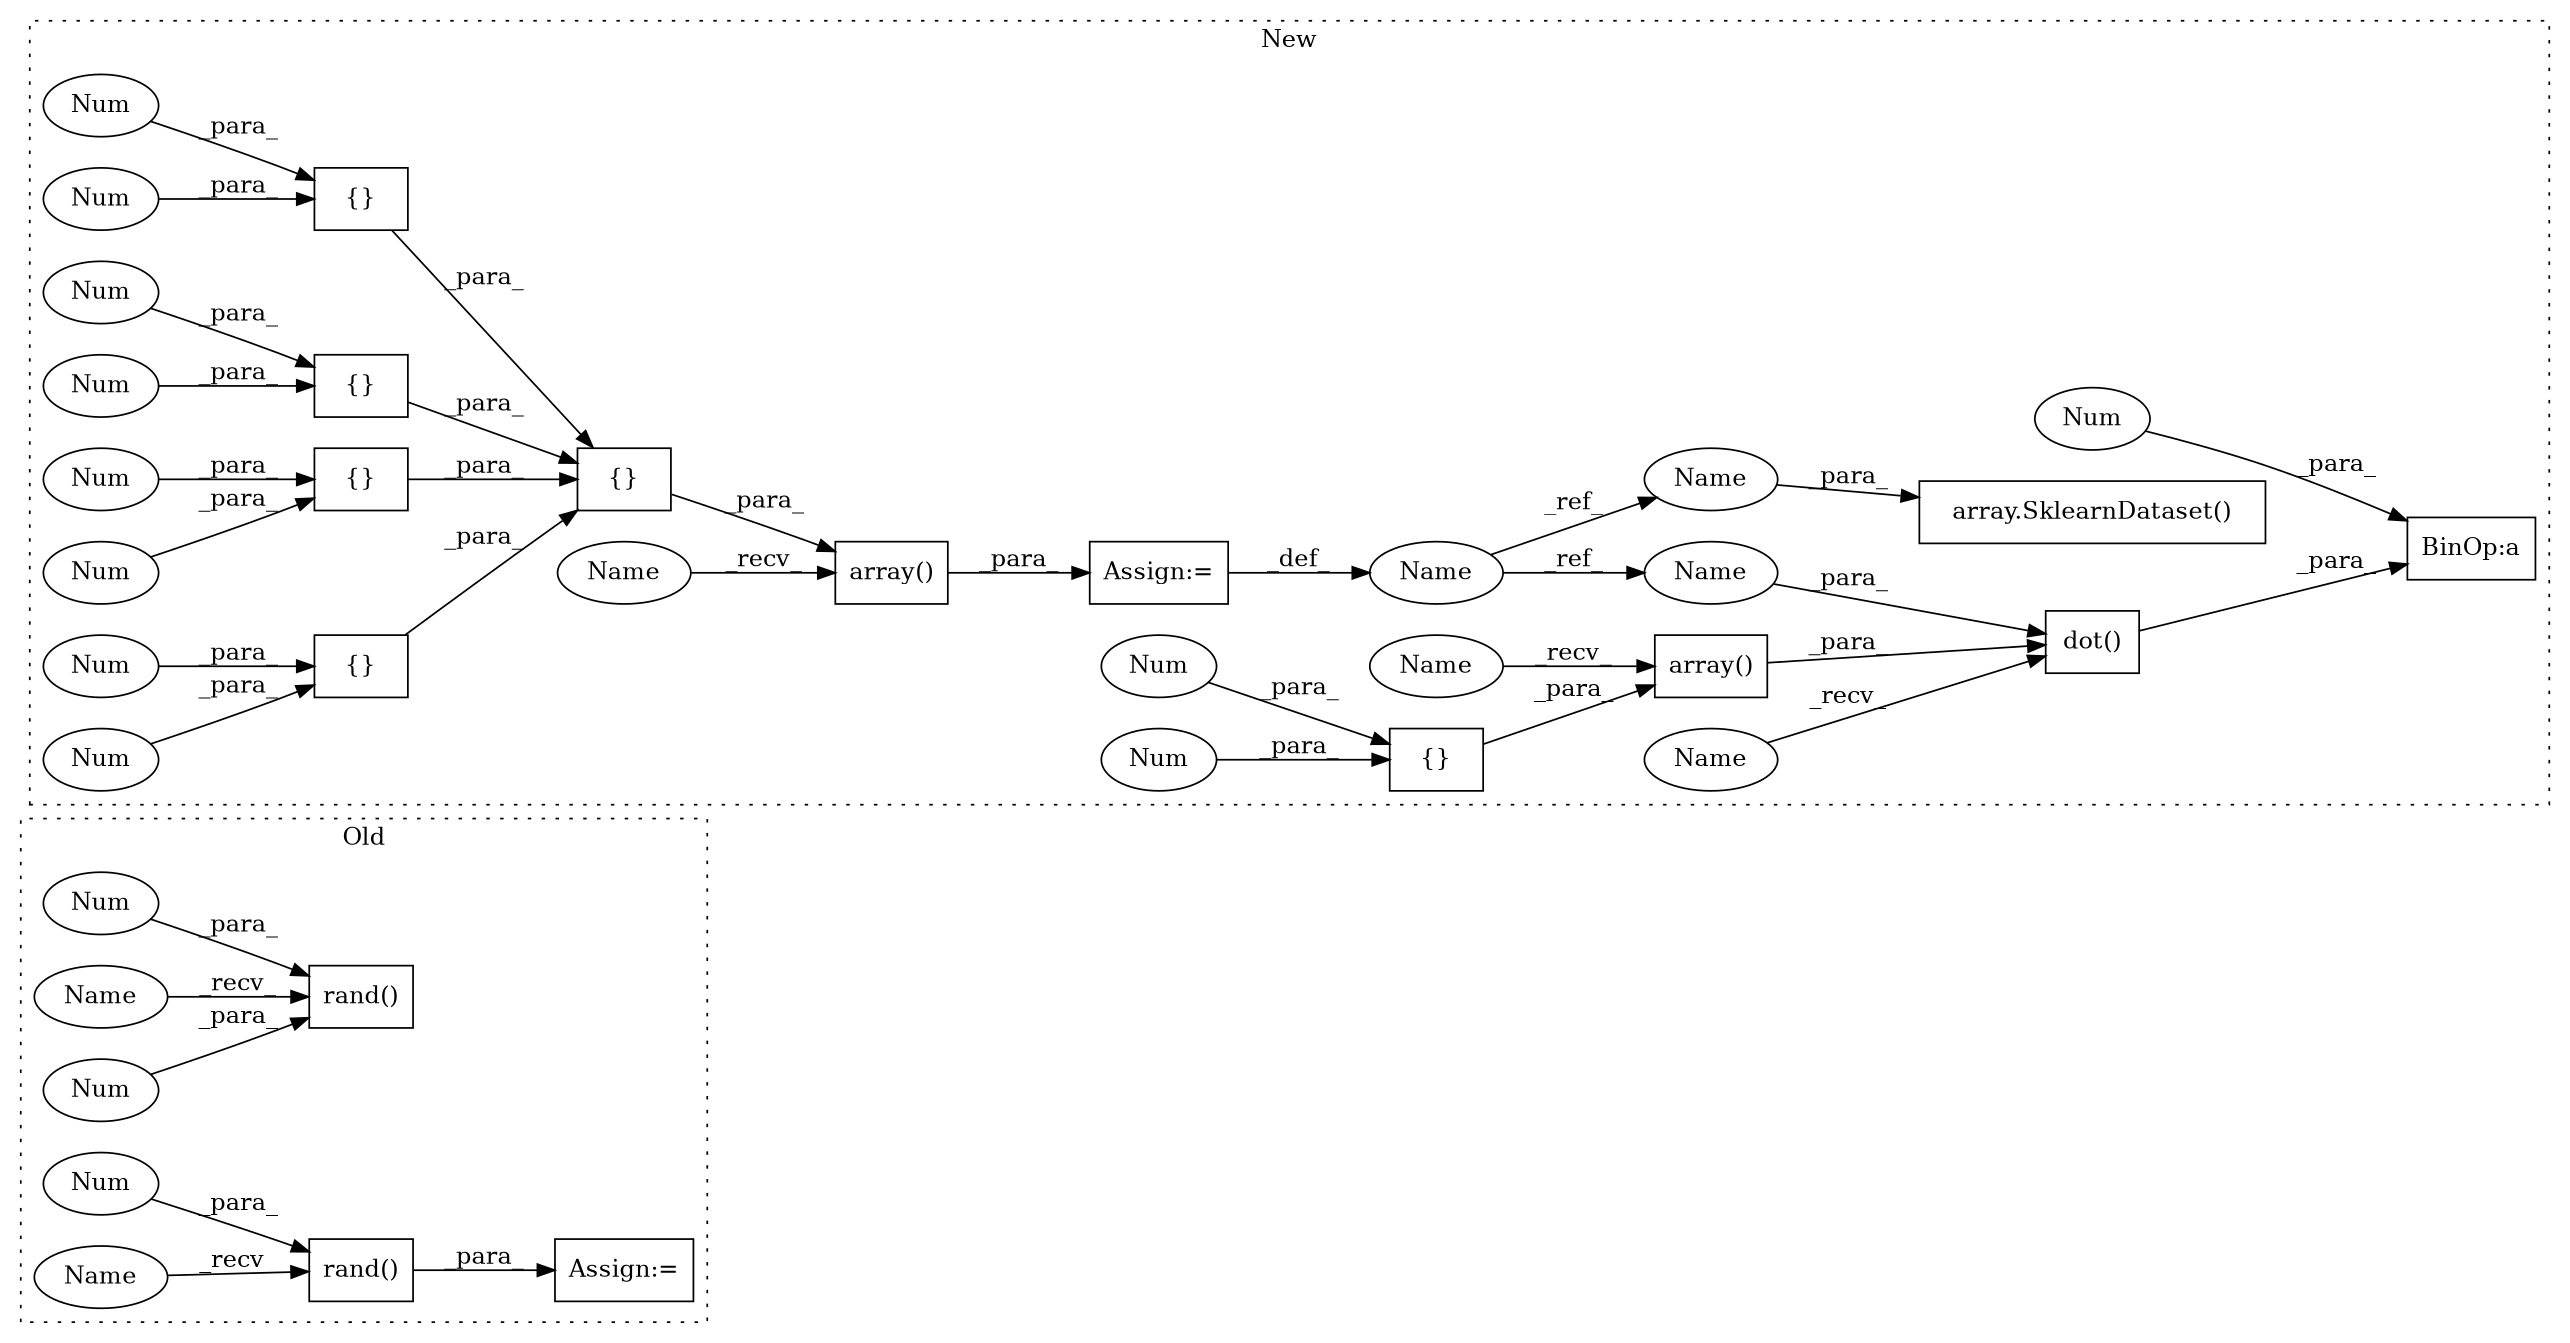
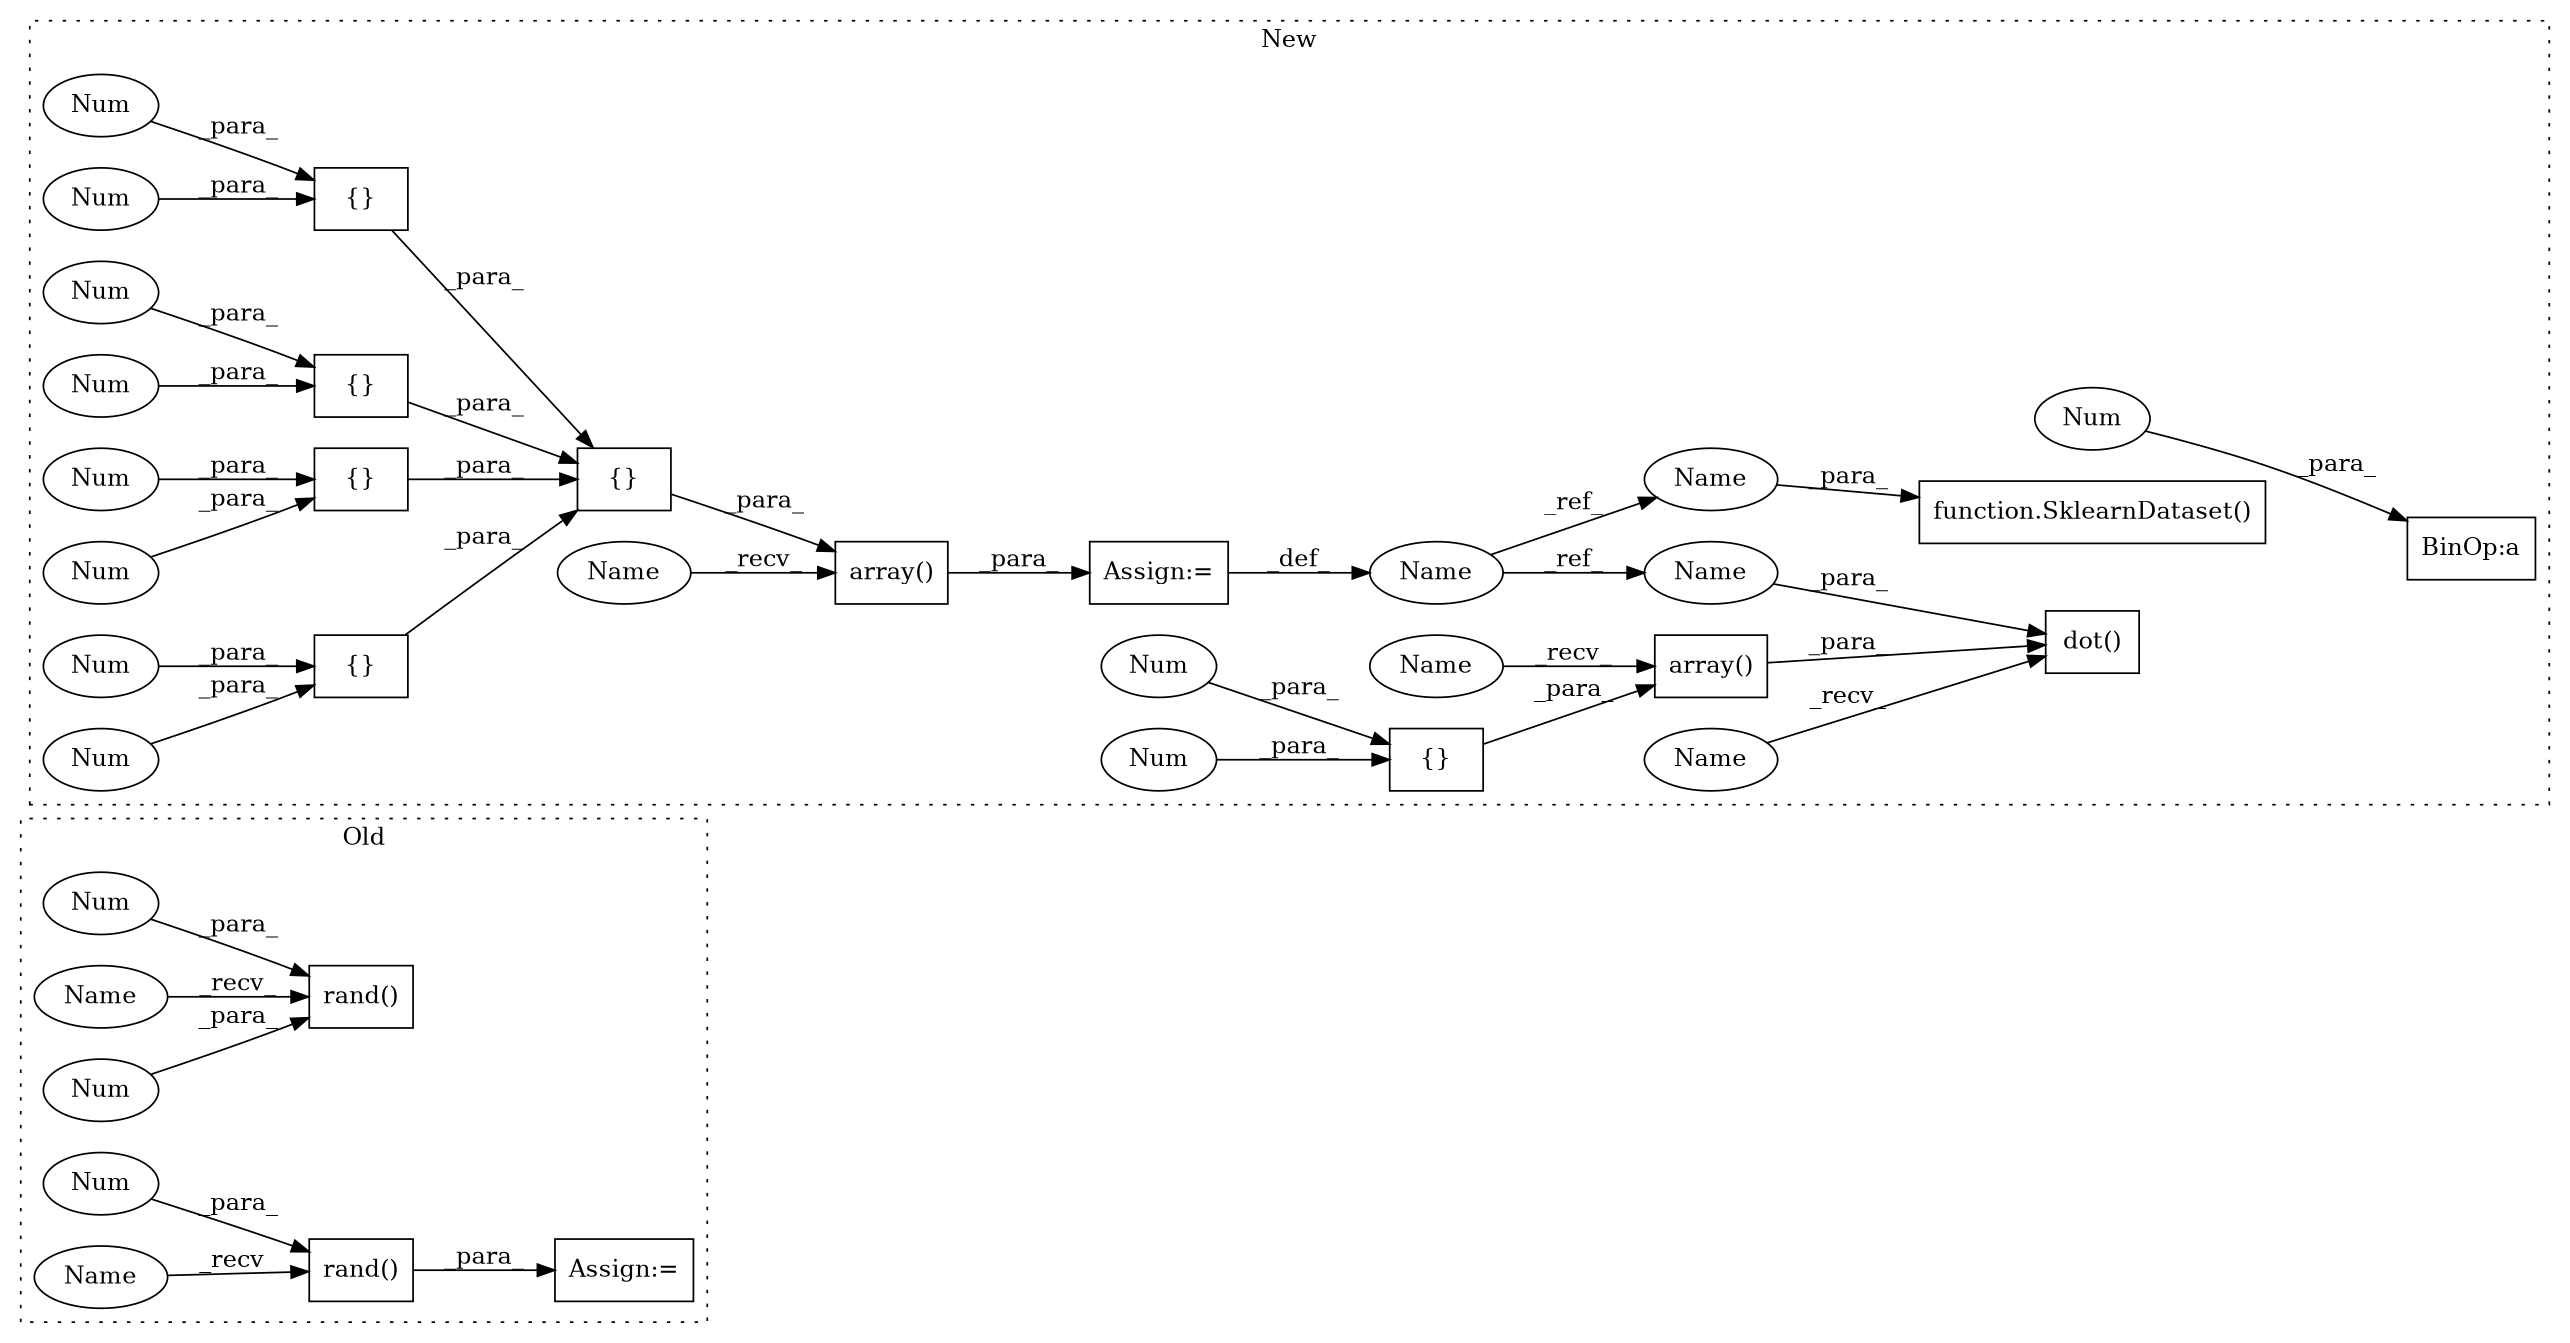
(2092, 512) -> (2092, 512)
(2265, 600) -> none
